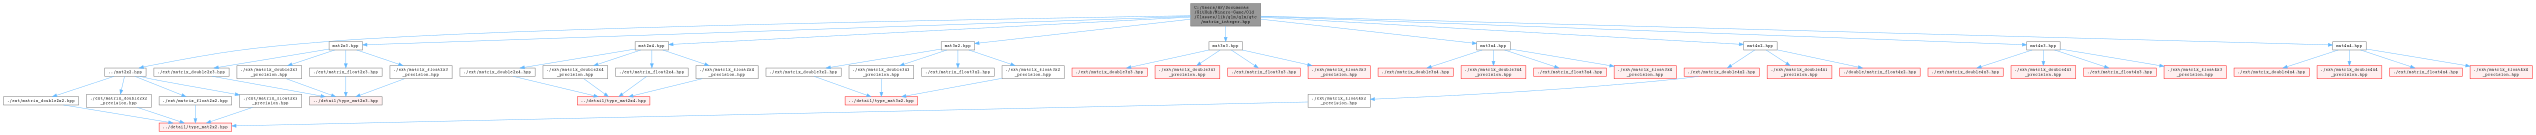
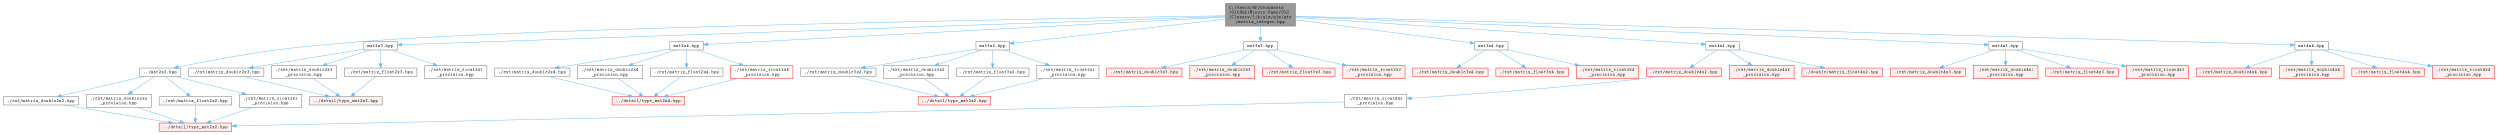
(727, 72) -> (762, 72)
(1493, 72) -> none
none -> (975, 85)
(382, 87) -> none
